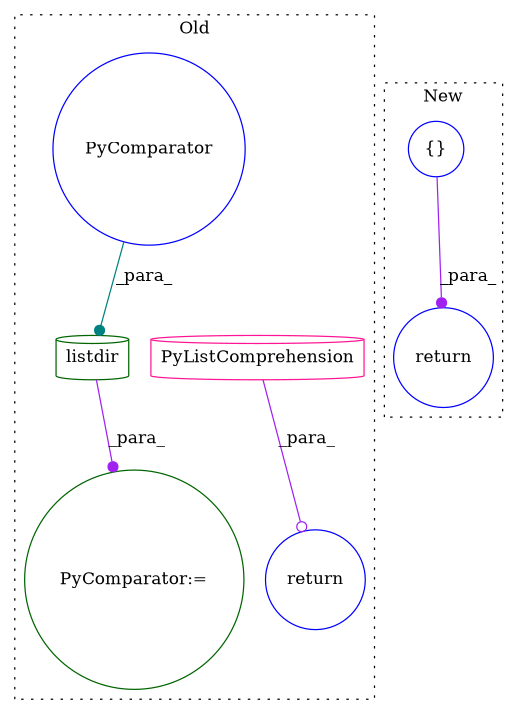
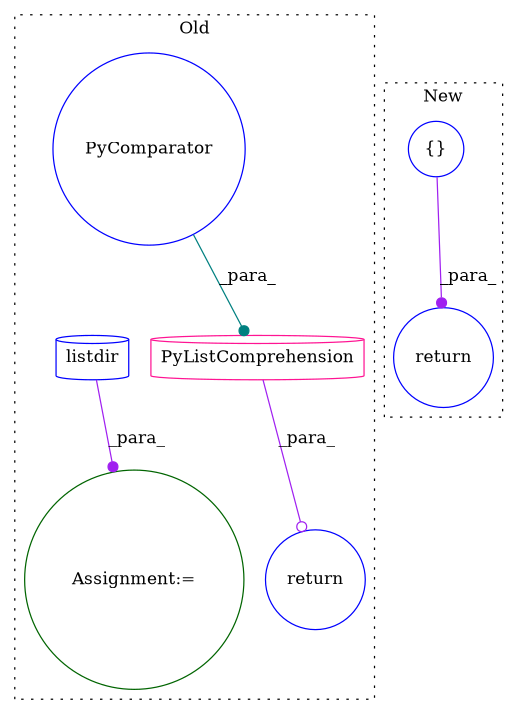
(112, 284) -> (218, 280)
(92, 358) -> (92, 358)
(134, 580) -> (134, 580)
